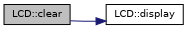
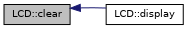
(83, 21) -> (93, 8)
